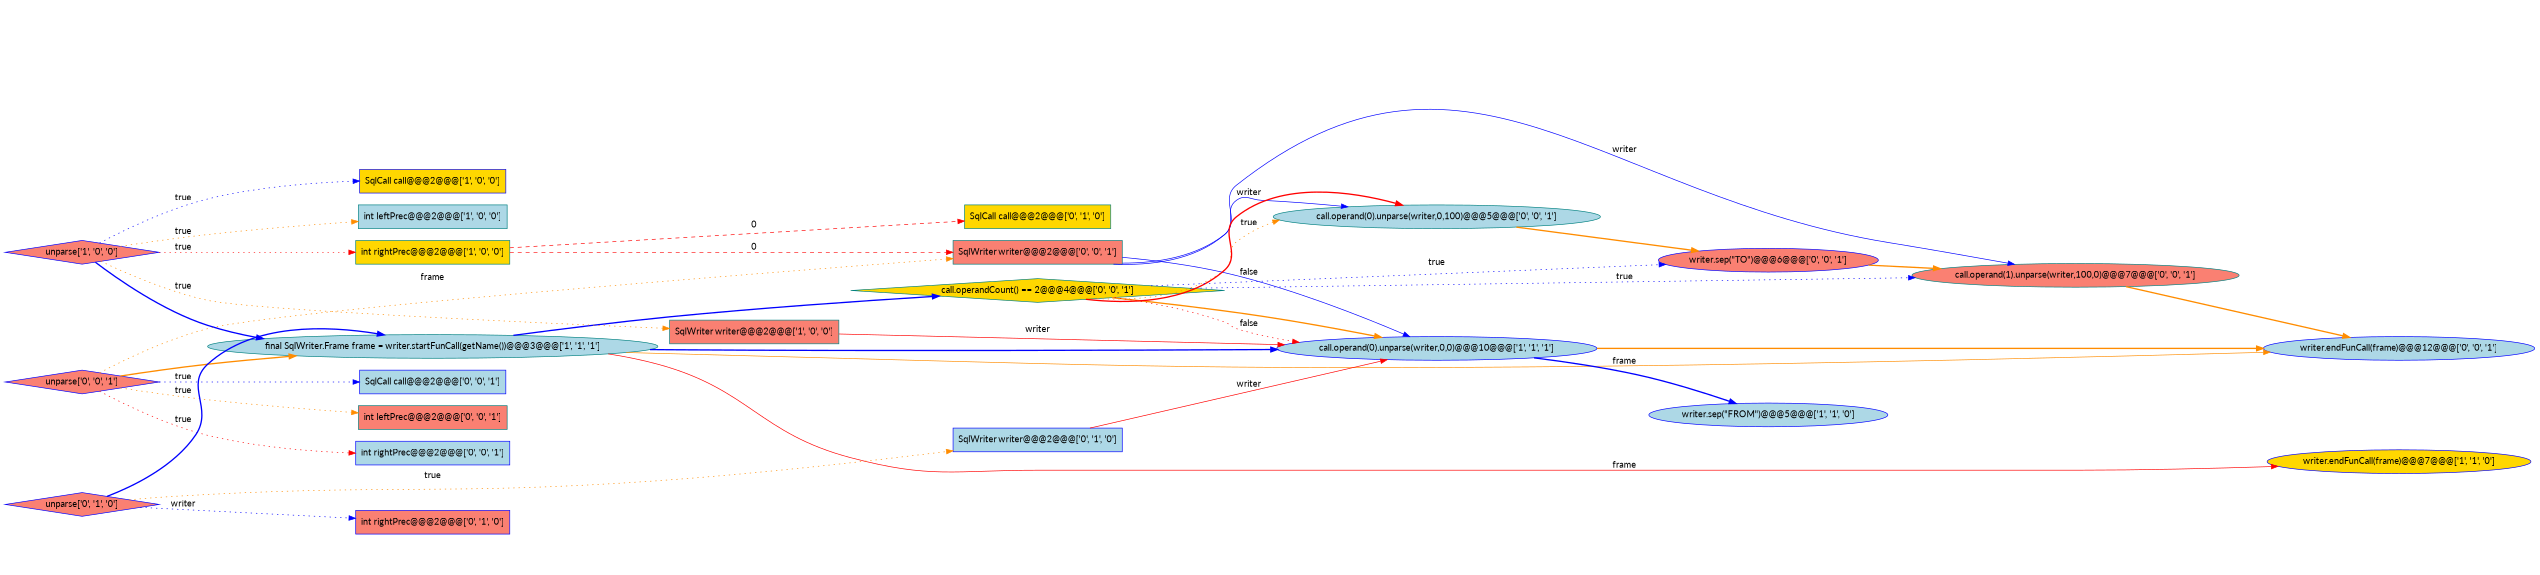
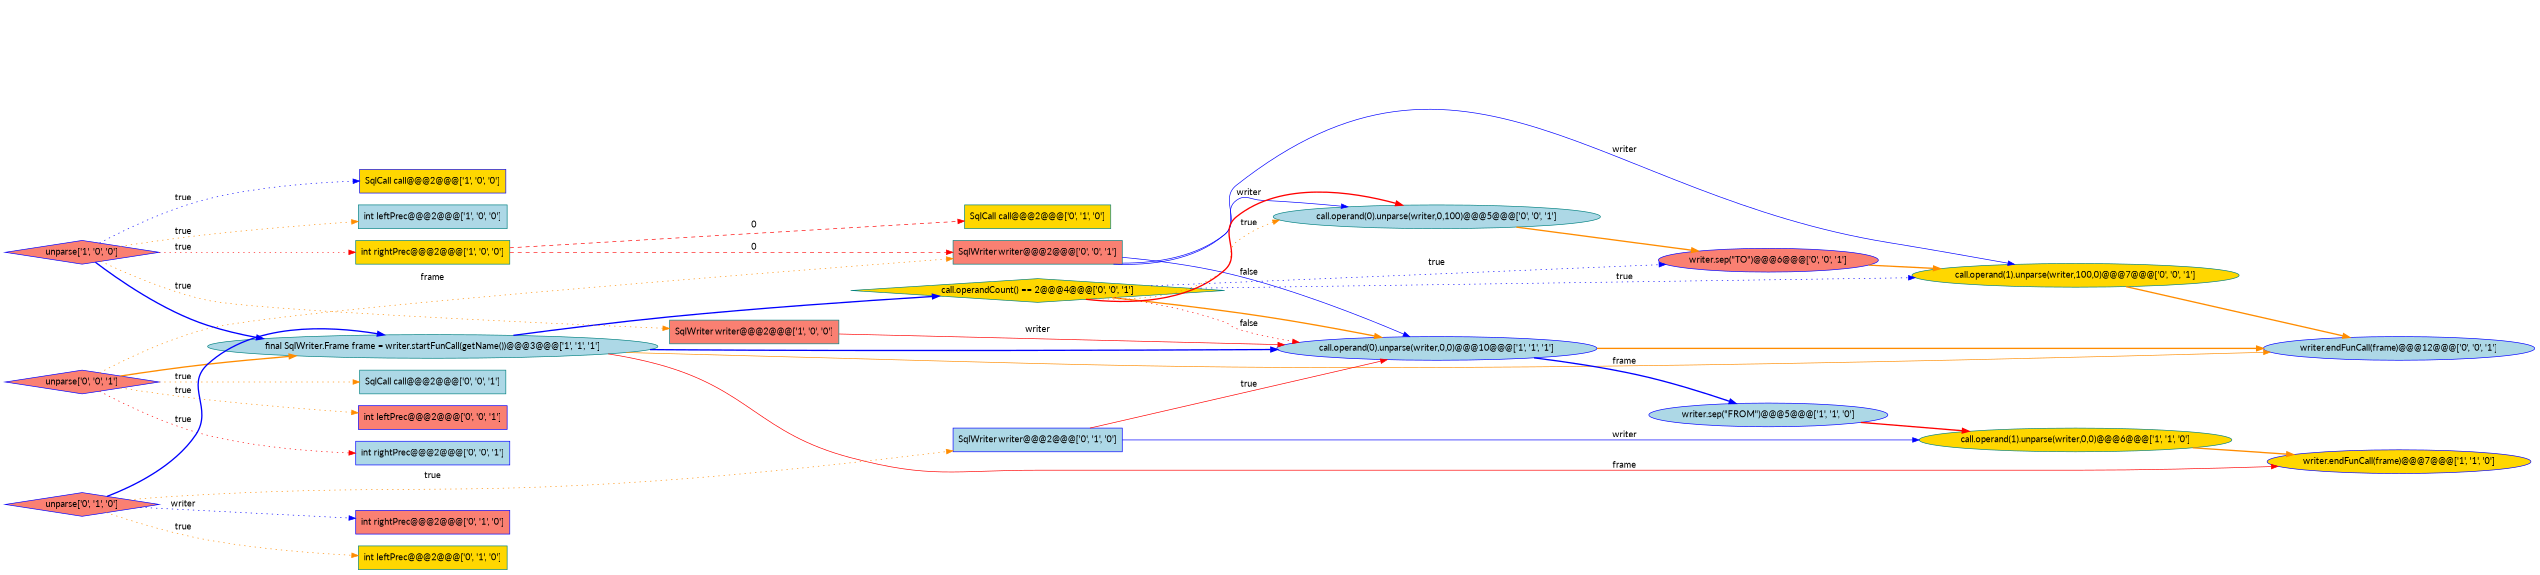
(2076, 275) -> (2076, 275)
(256, 382) -> (256, 382)
(433, 382) -> (433, 382)
(1249, 384) -> (1249, 384)
(433, 418) -> (433, 418)
none -> (2076, 440)
none -> (433, 558)
